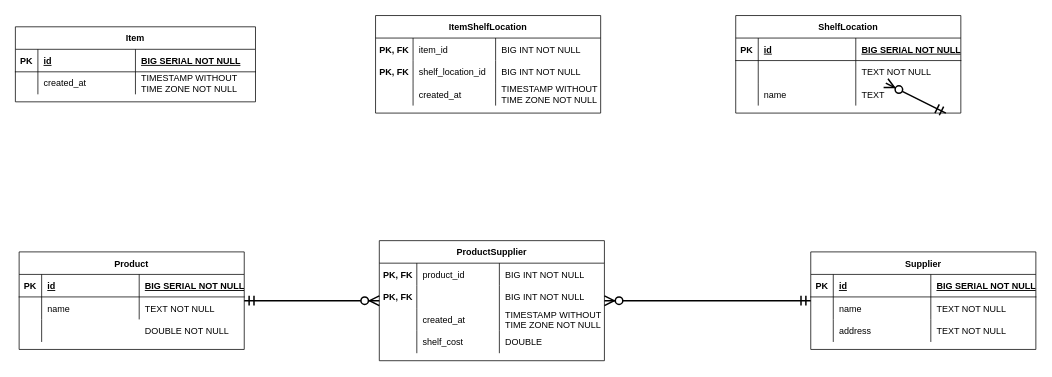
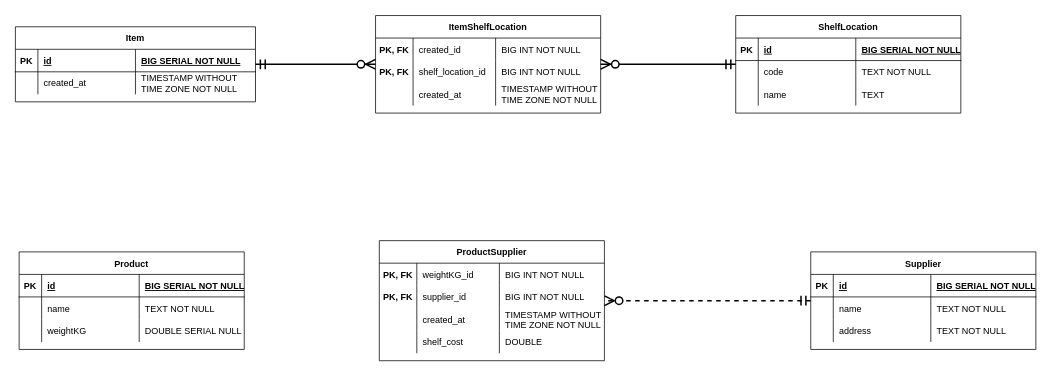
(434, 50) -> (443, 50)
none -> (315, 64)
none -> (807, 72)
(914, 97) -> (668, 64)
(446, 275) -> (448, 275)
none -> (458, 297)
(311, 300) -> none
(714, 300) -> (714, 300)
none -> (90, 330)
(180, 331) -> (188, 331)
